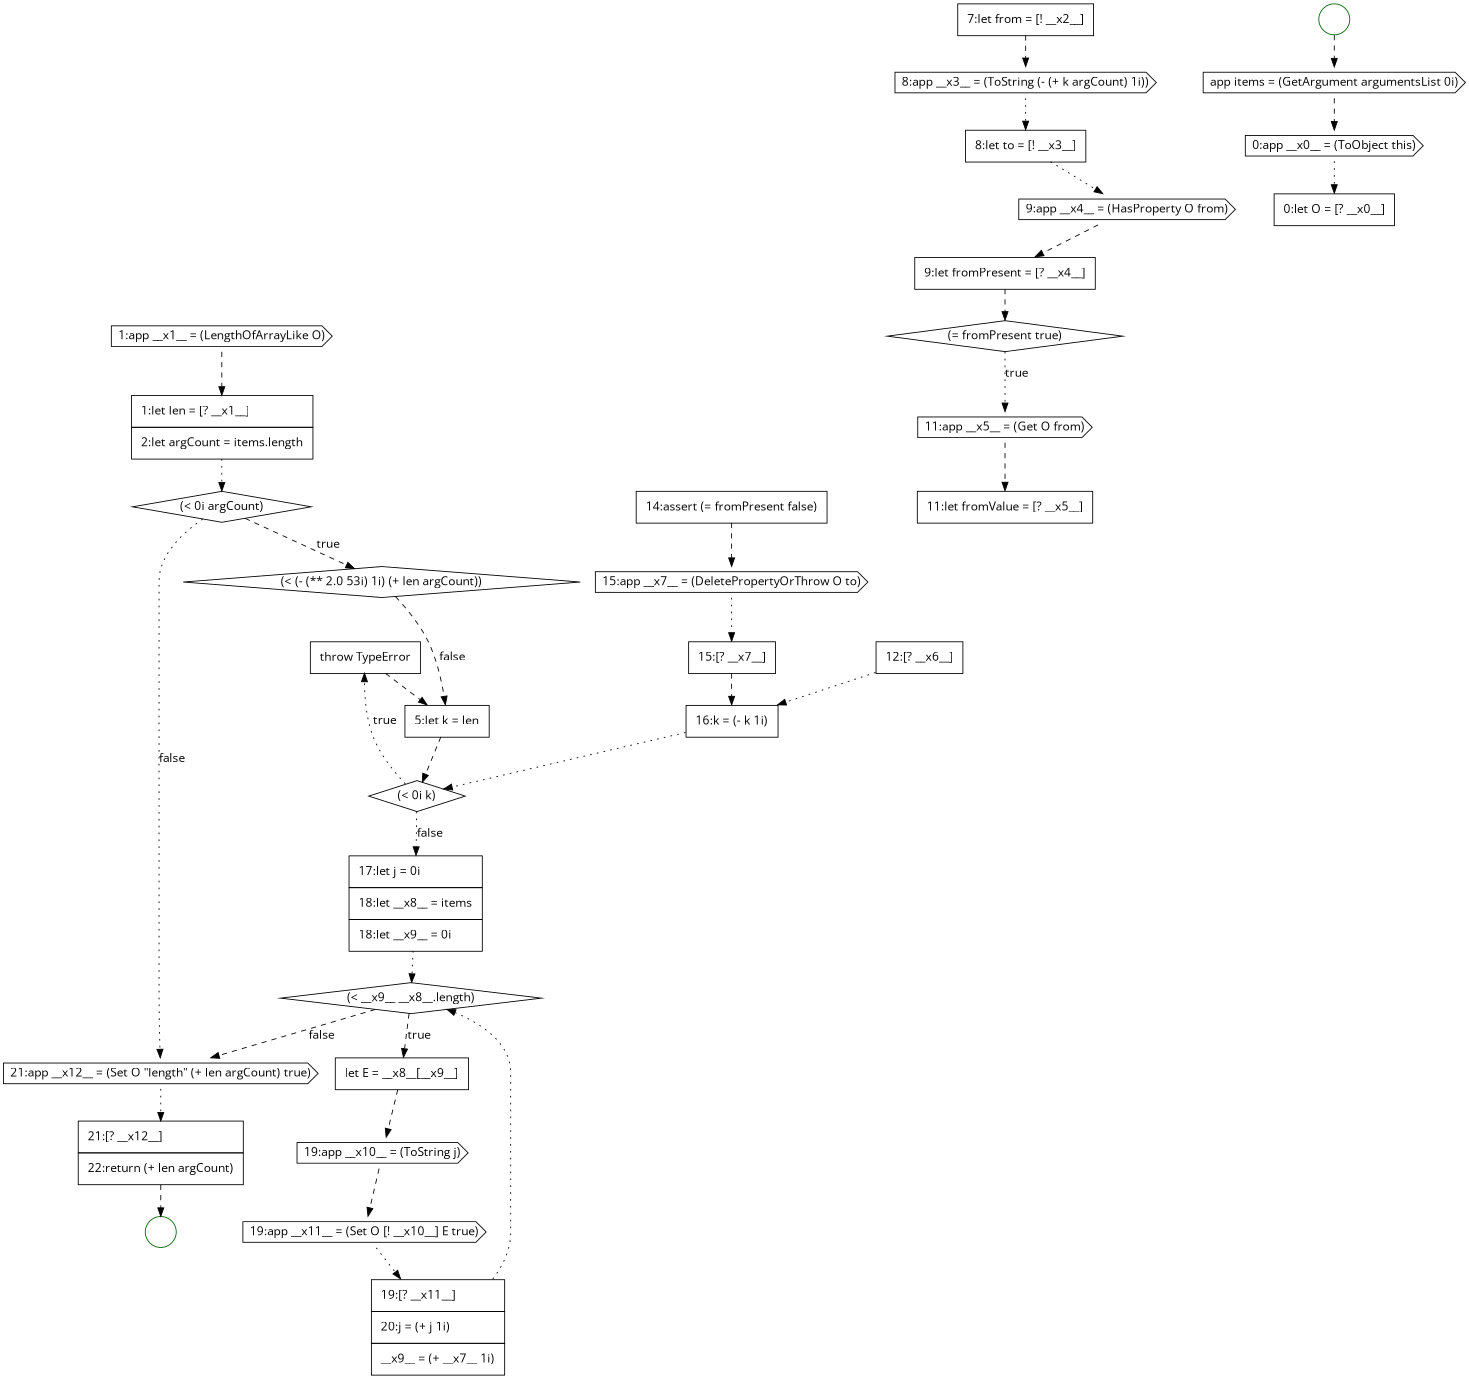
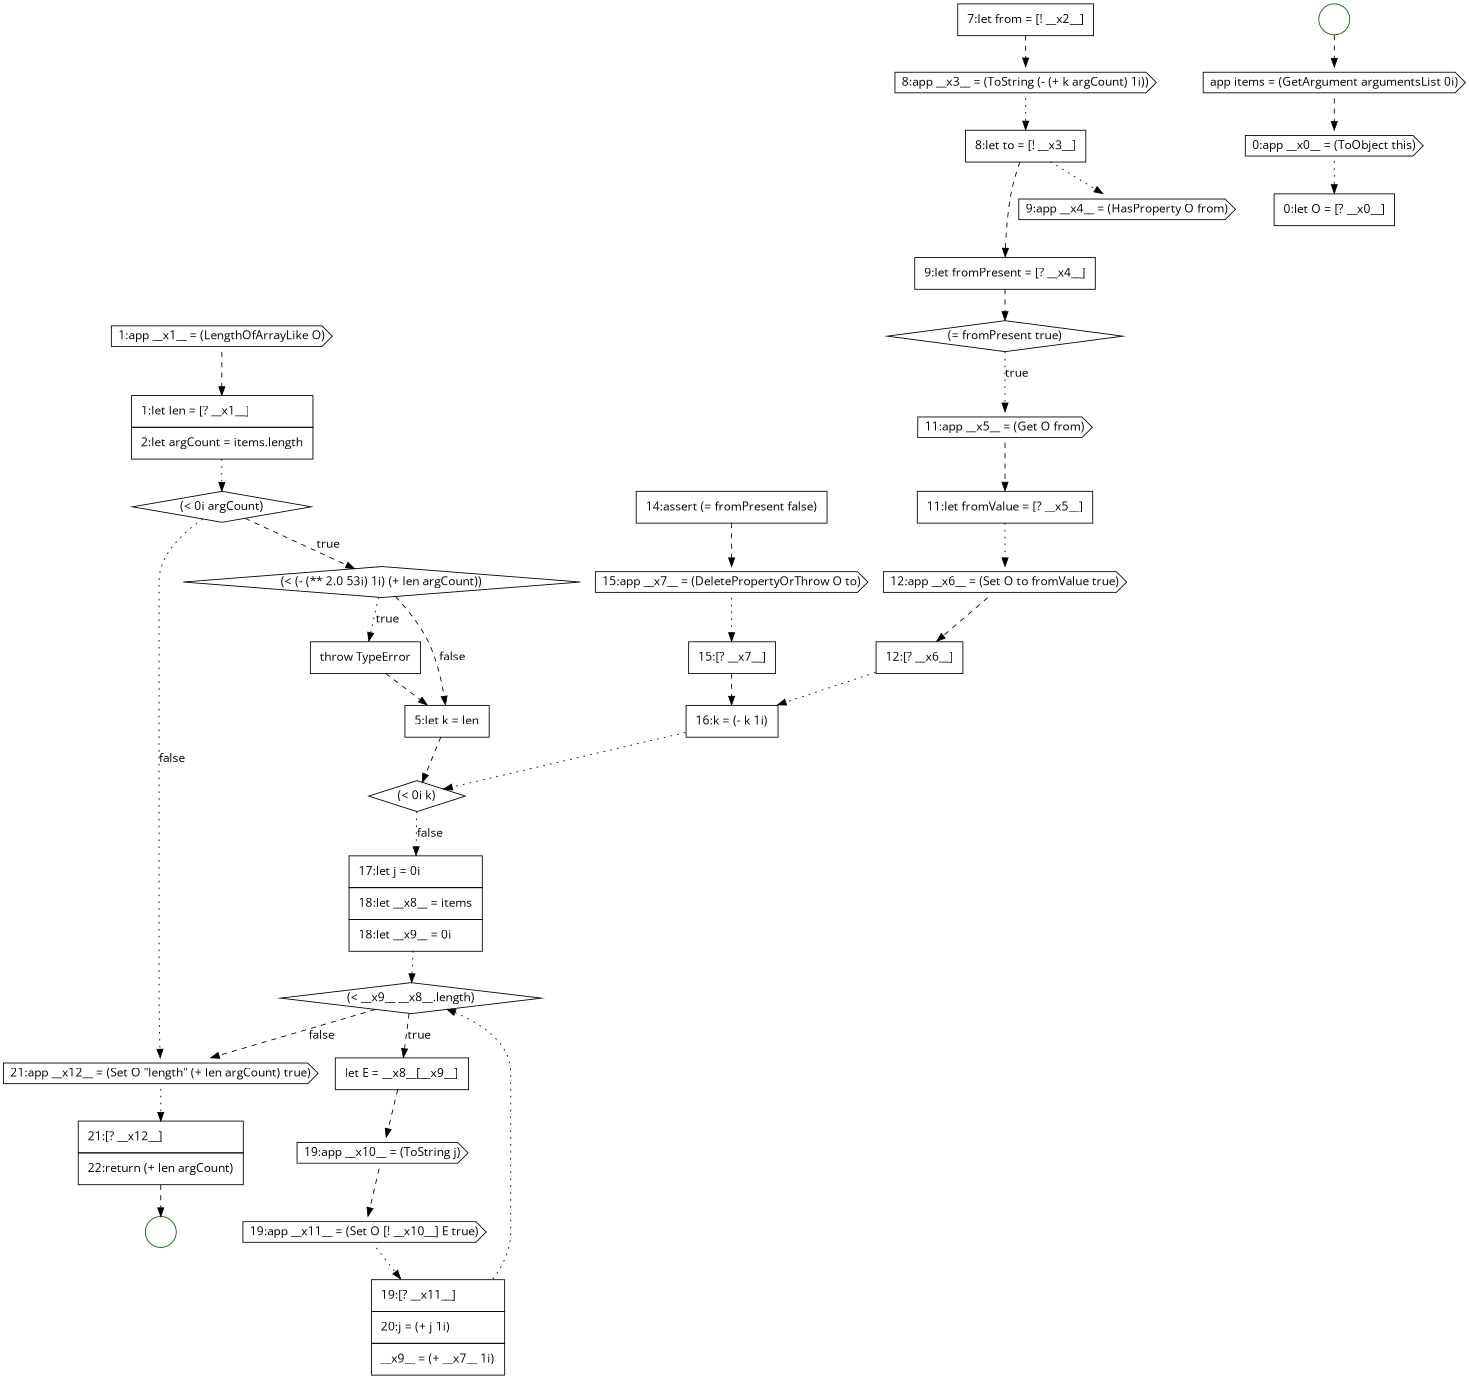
(1070, 239) -> (1009, 204)
none -> (1005, 582)
(373, 738) -> (375, 615)
